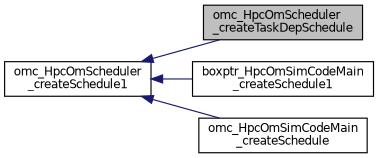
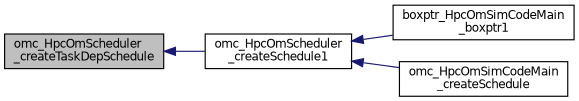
(186, 49) -> (190, 51)
(283, 79) -> (484, 22)
